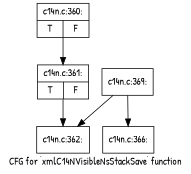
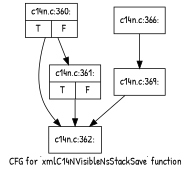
none -> (39, 81)
(128, 107) -> (140, 47)
